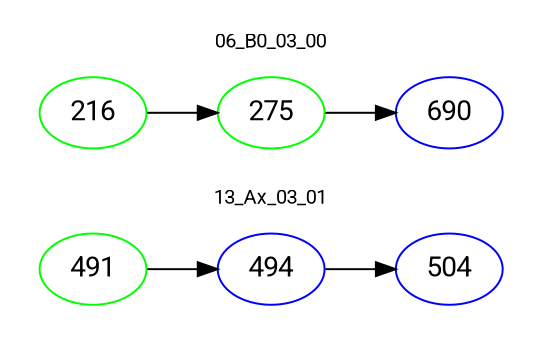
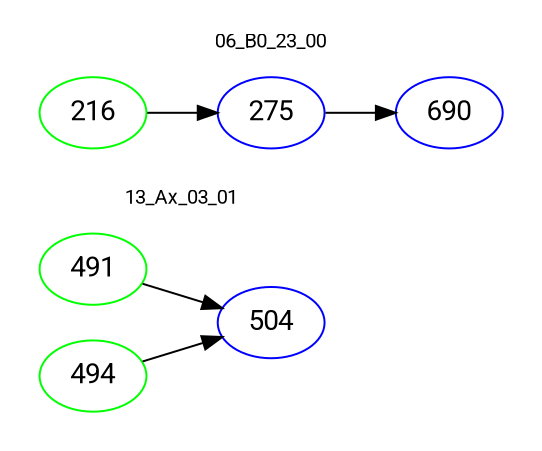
(271, 43) -> (271, 43)
(271, 113) -> (271, 113)
(172, 269) -> (173, 293)
(271, 269) -> (93, 376)
